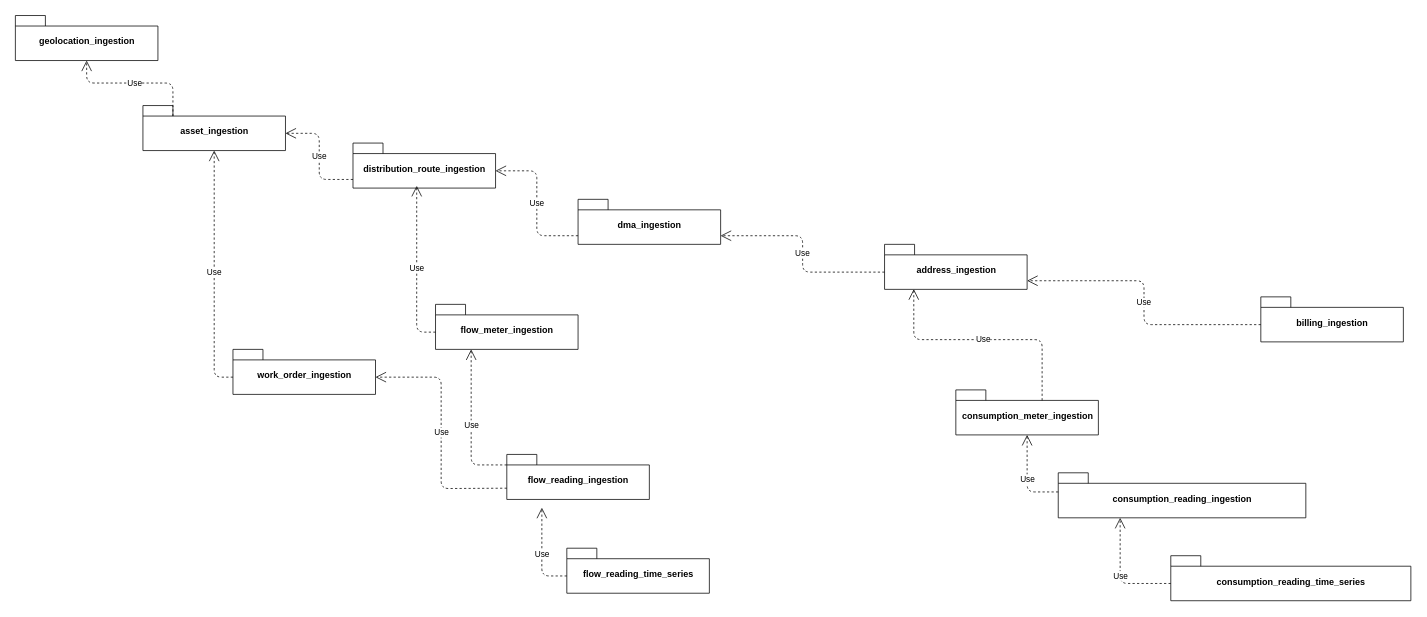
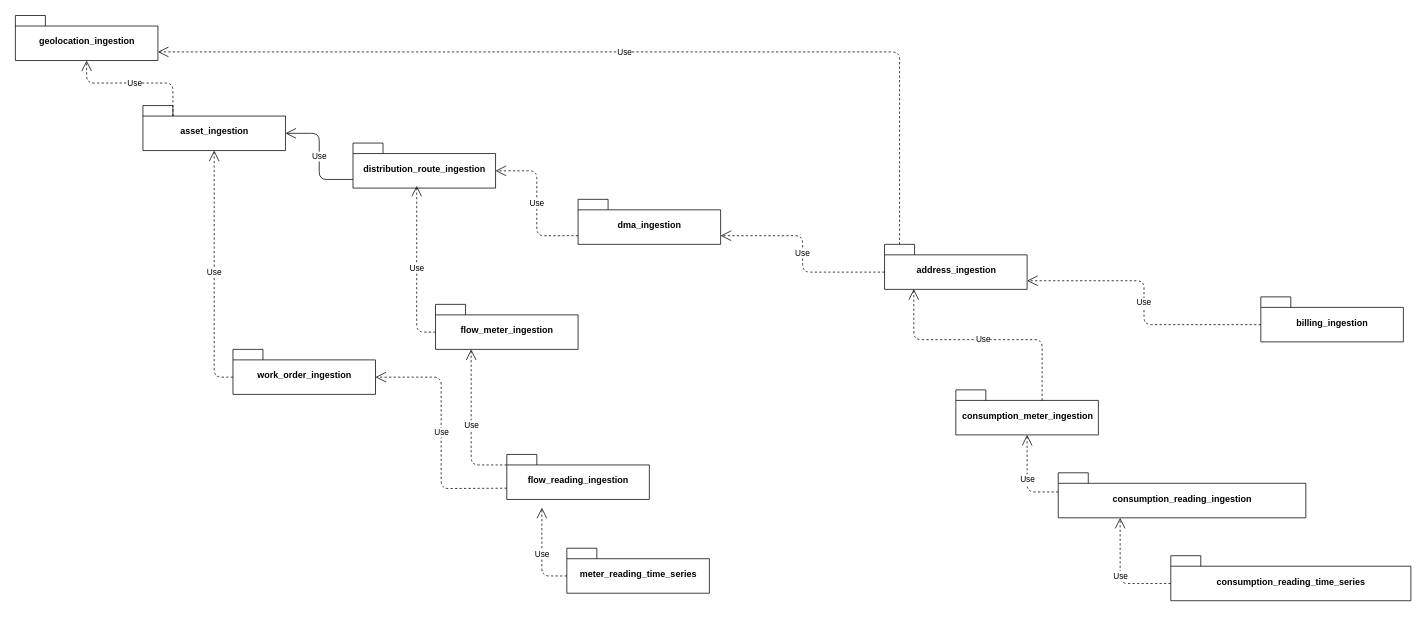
none -> (623, 52)
(329, 179) -> (329, 179)
(638, 574) -> (638, 574)
